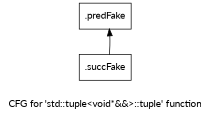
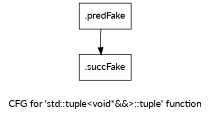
(110, 45) -> (101, 38)
